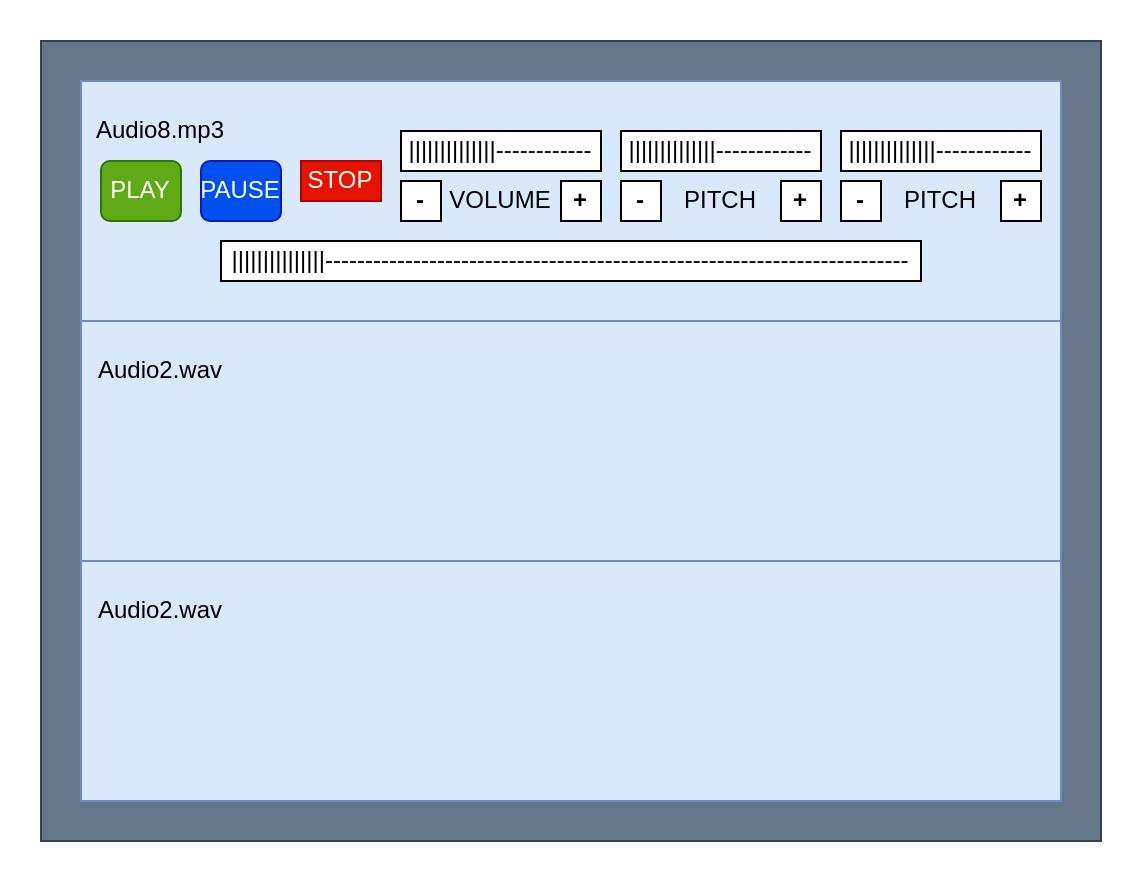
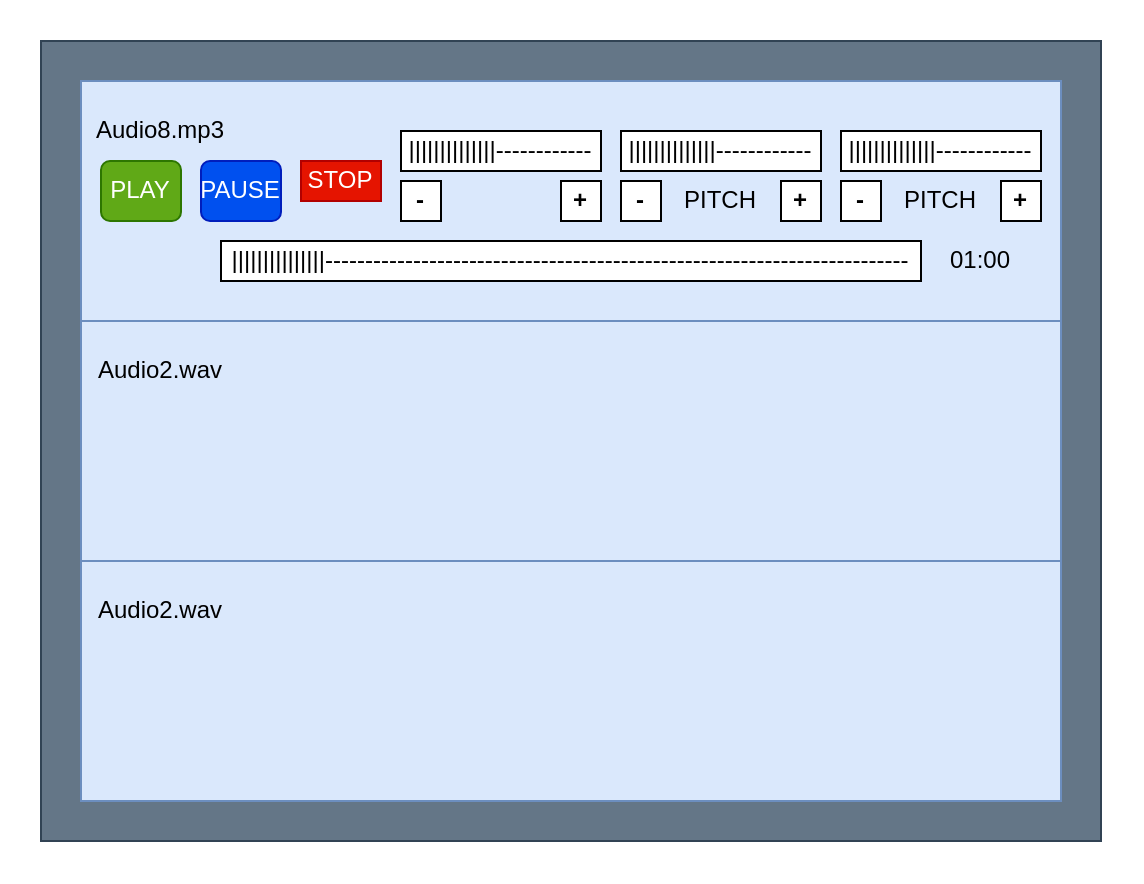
(501, 201) -> none
none -> (981, 261)
